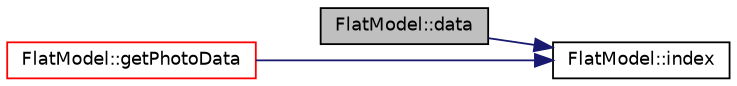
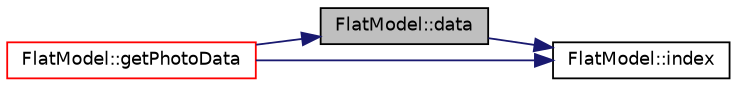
none -> (279, 42)
